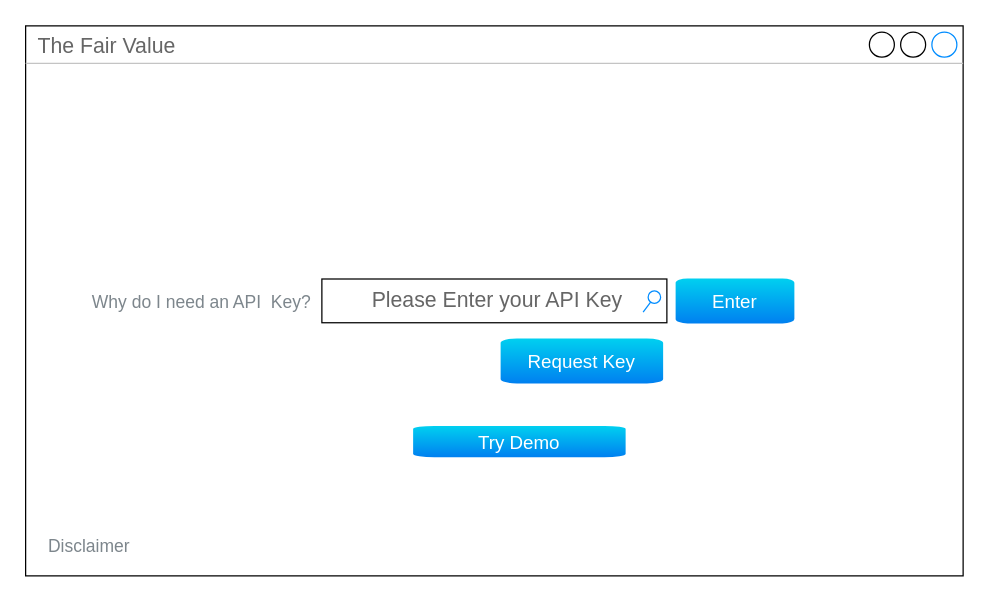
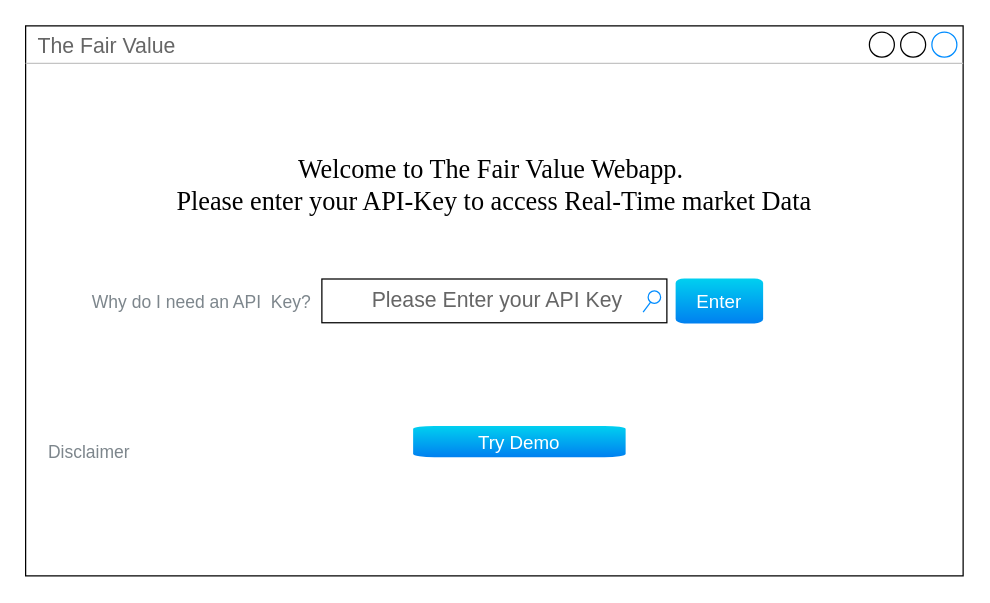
none -> (494, 207)
(735, 301) -> (719, 301)
(582, 361) -> none
(89, 544) -> (89, 451)
